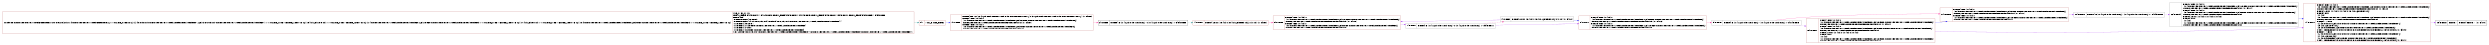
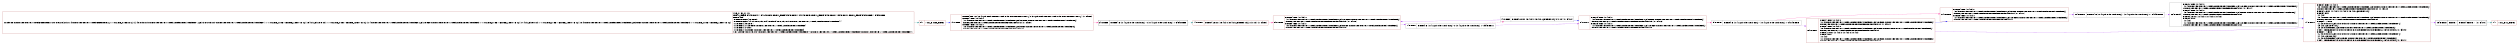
none -> (2504, 23)
